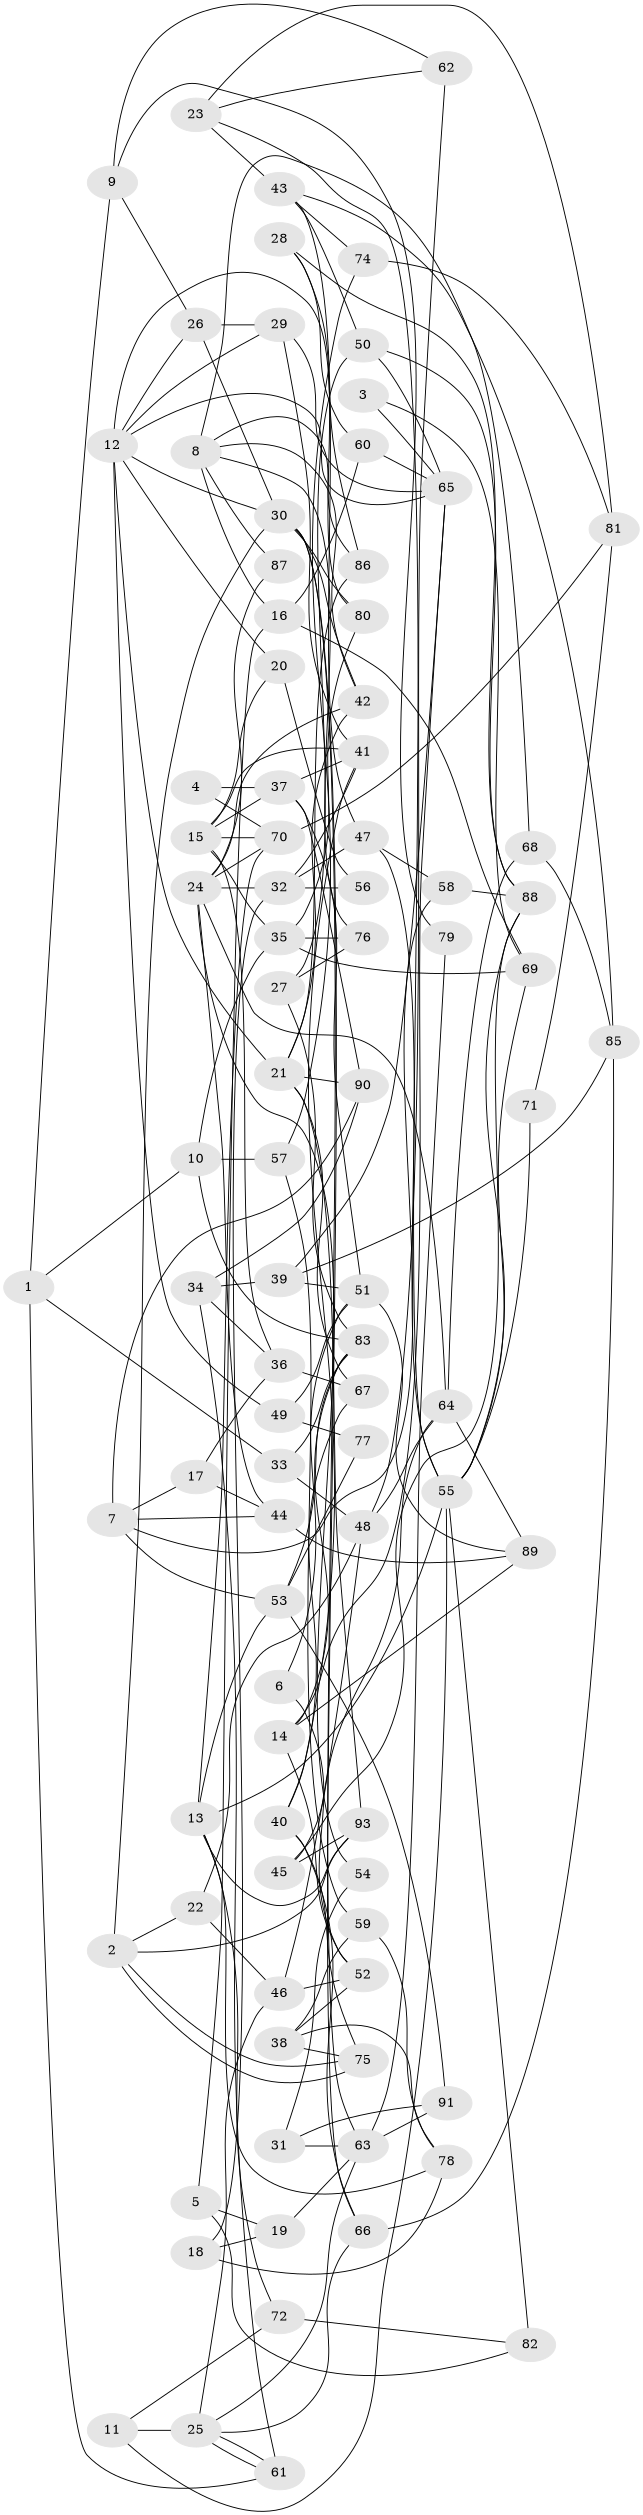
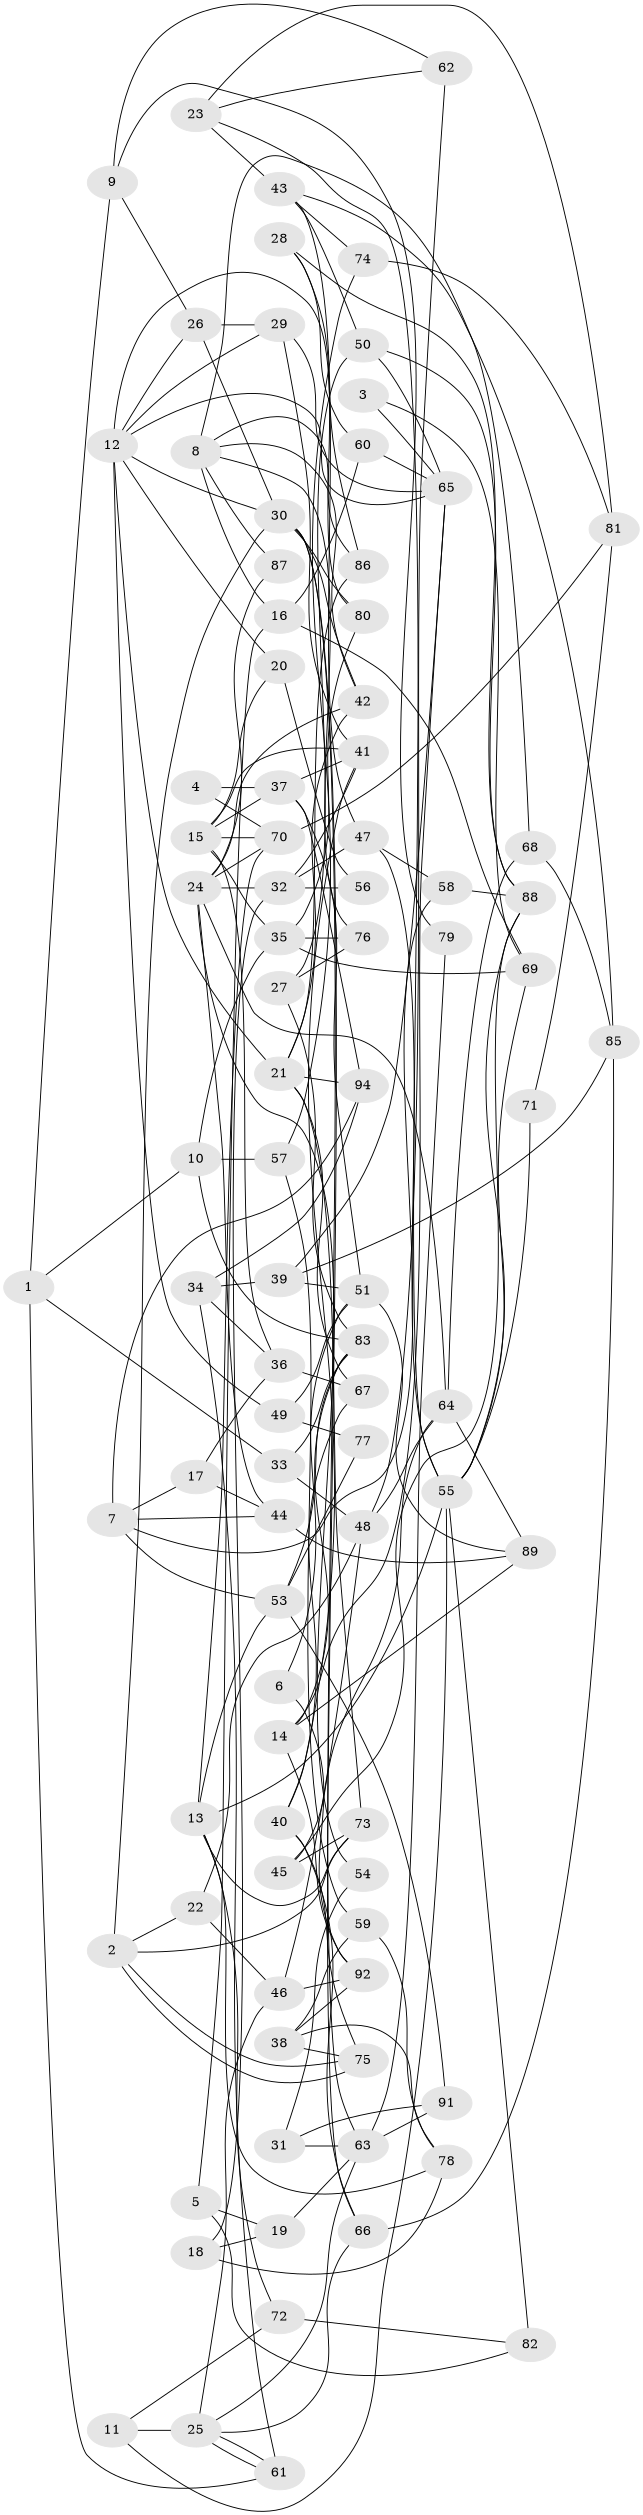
(363, 1086) -> (363, 1086)
(363, 1824) -> (363, 1824)
(363, 1975) -> (363, 1975)
